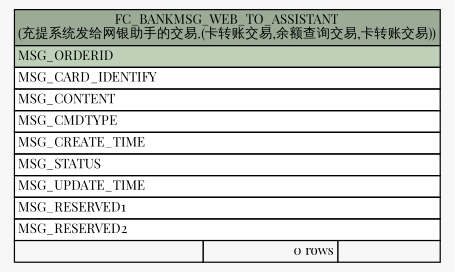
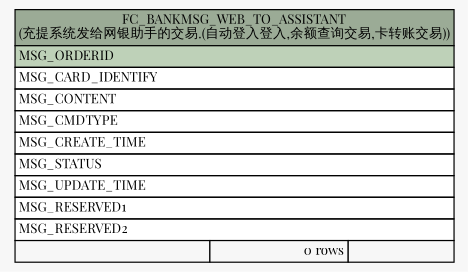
(227, 34) -> (235, 34)
